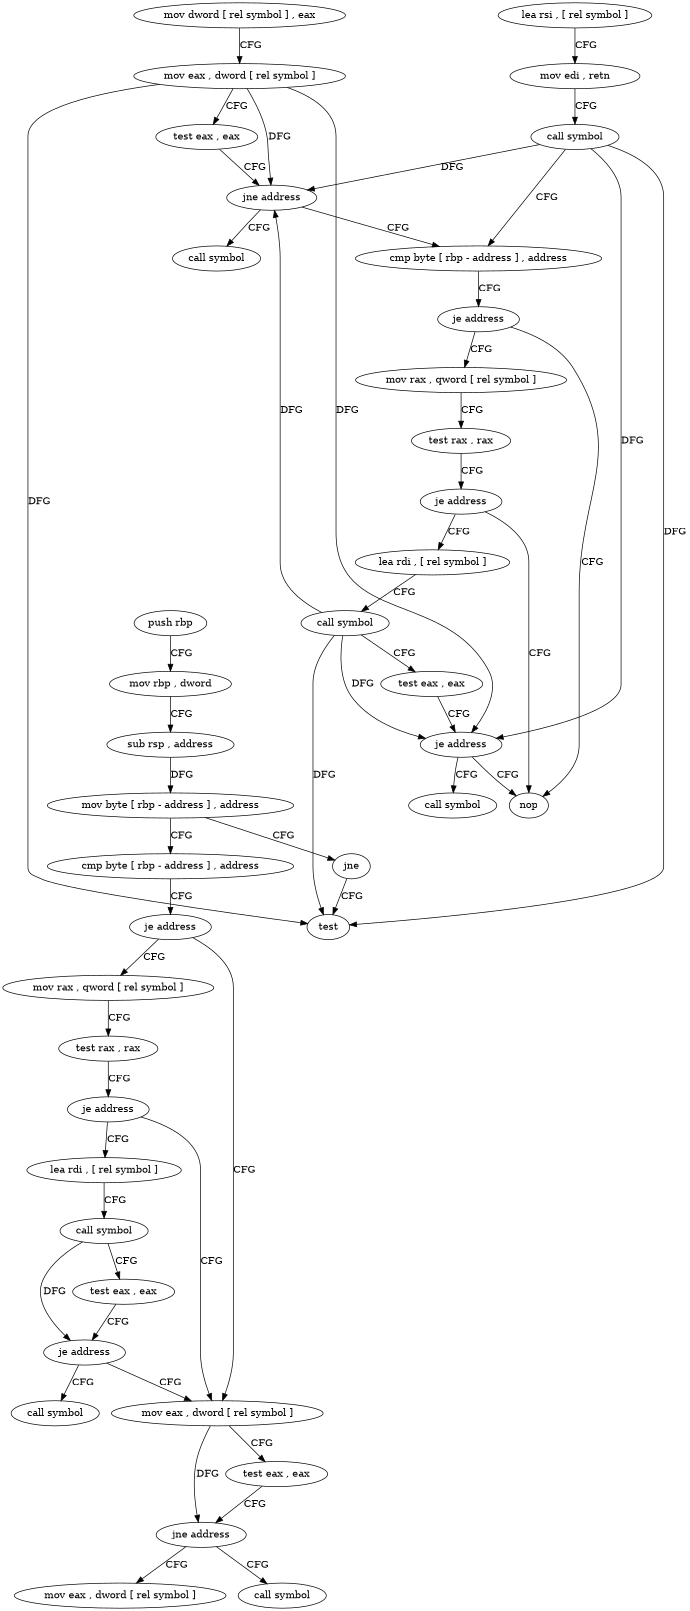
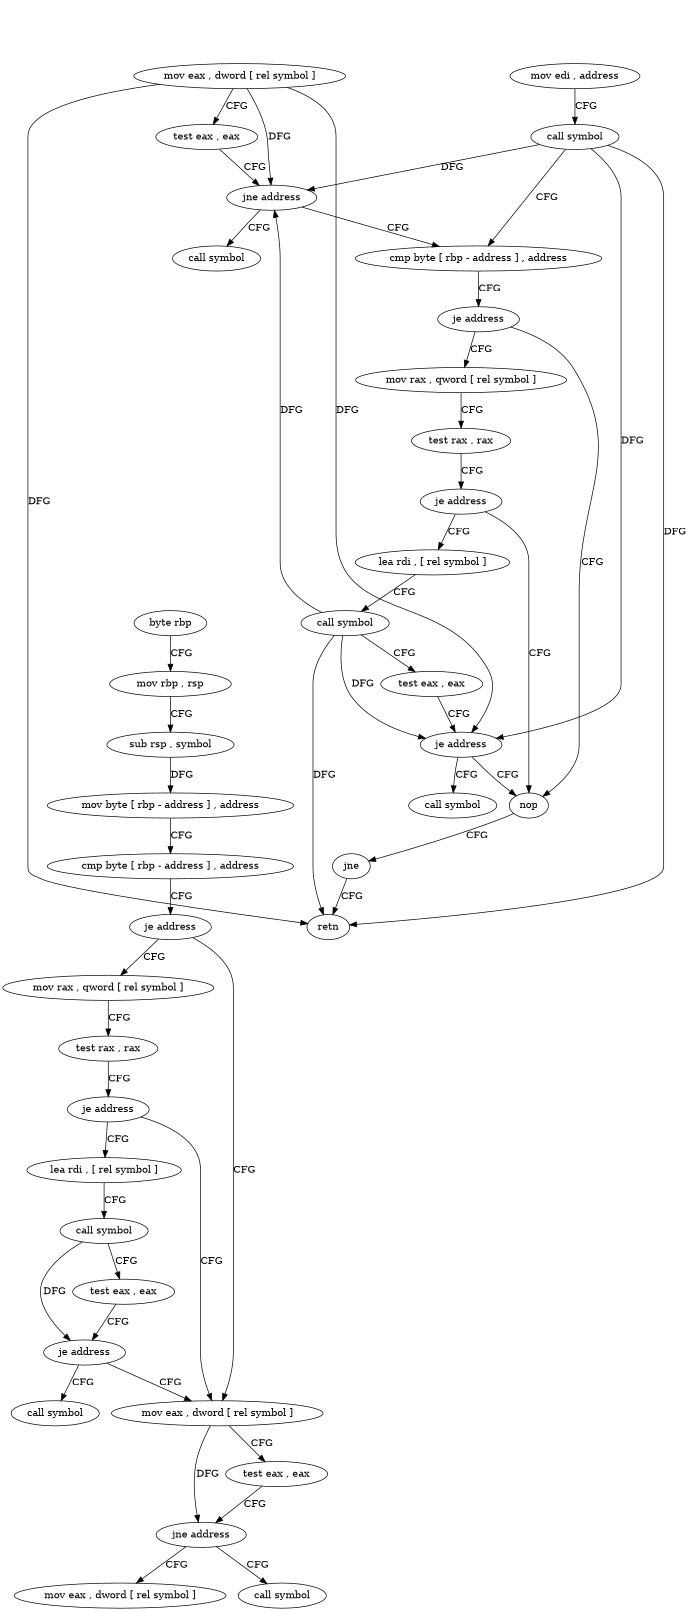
(240, 15) -> none
(575, 15) -> none
(575, 76) -> (575, 76)
(170, 623) -> (170, 623)
(170, 684) -> (170, 684)
(170, 745) -> (170, 745)
(267, 838) -> (445, 838)
(328, 927) -> (328, 927)
